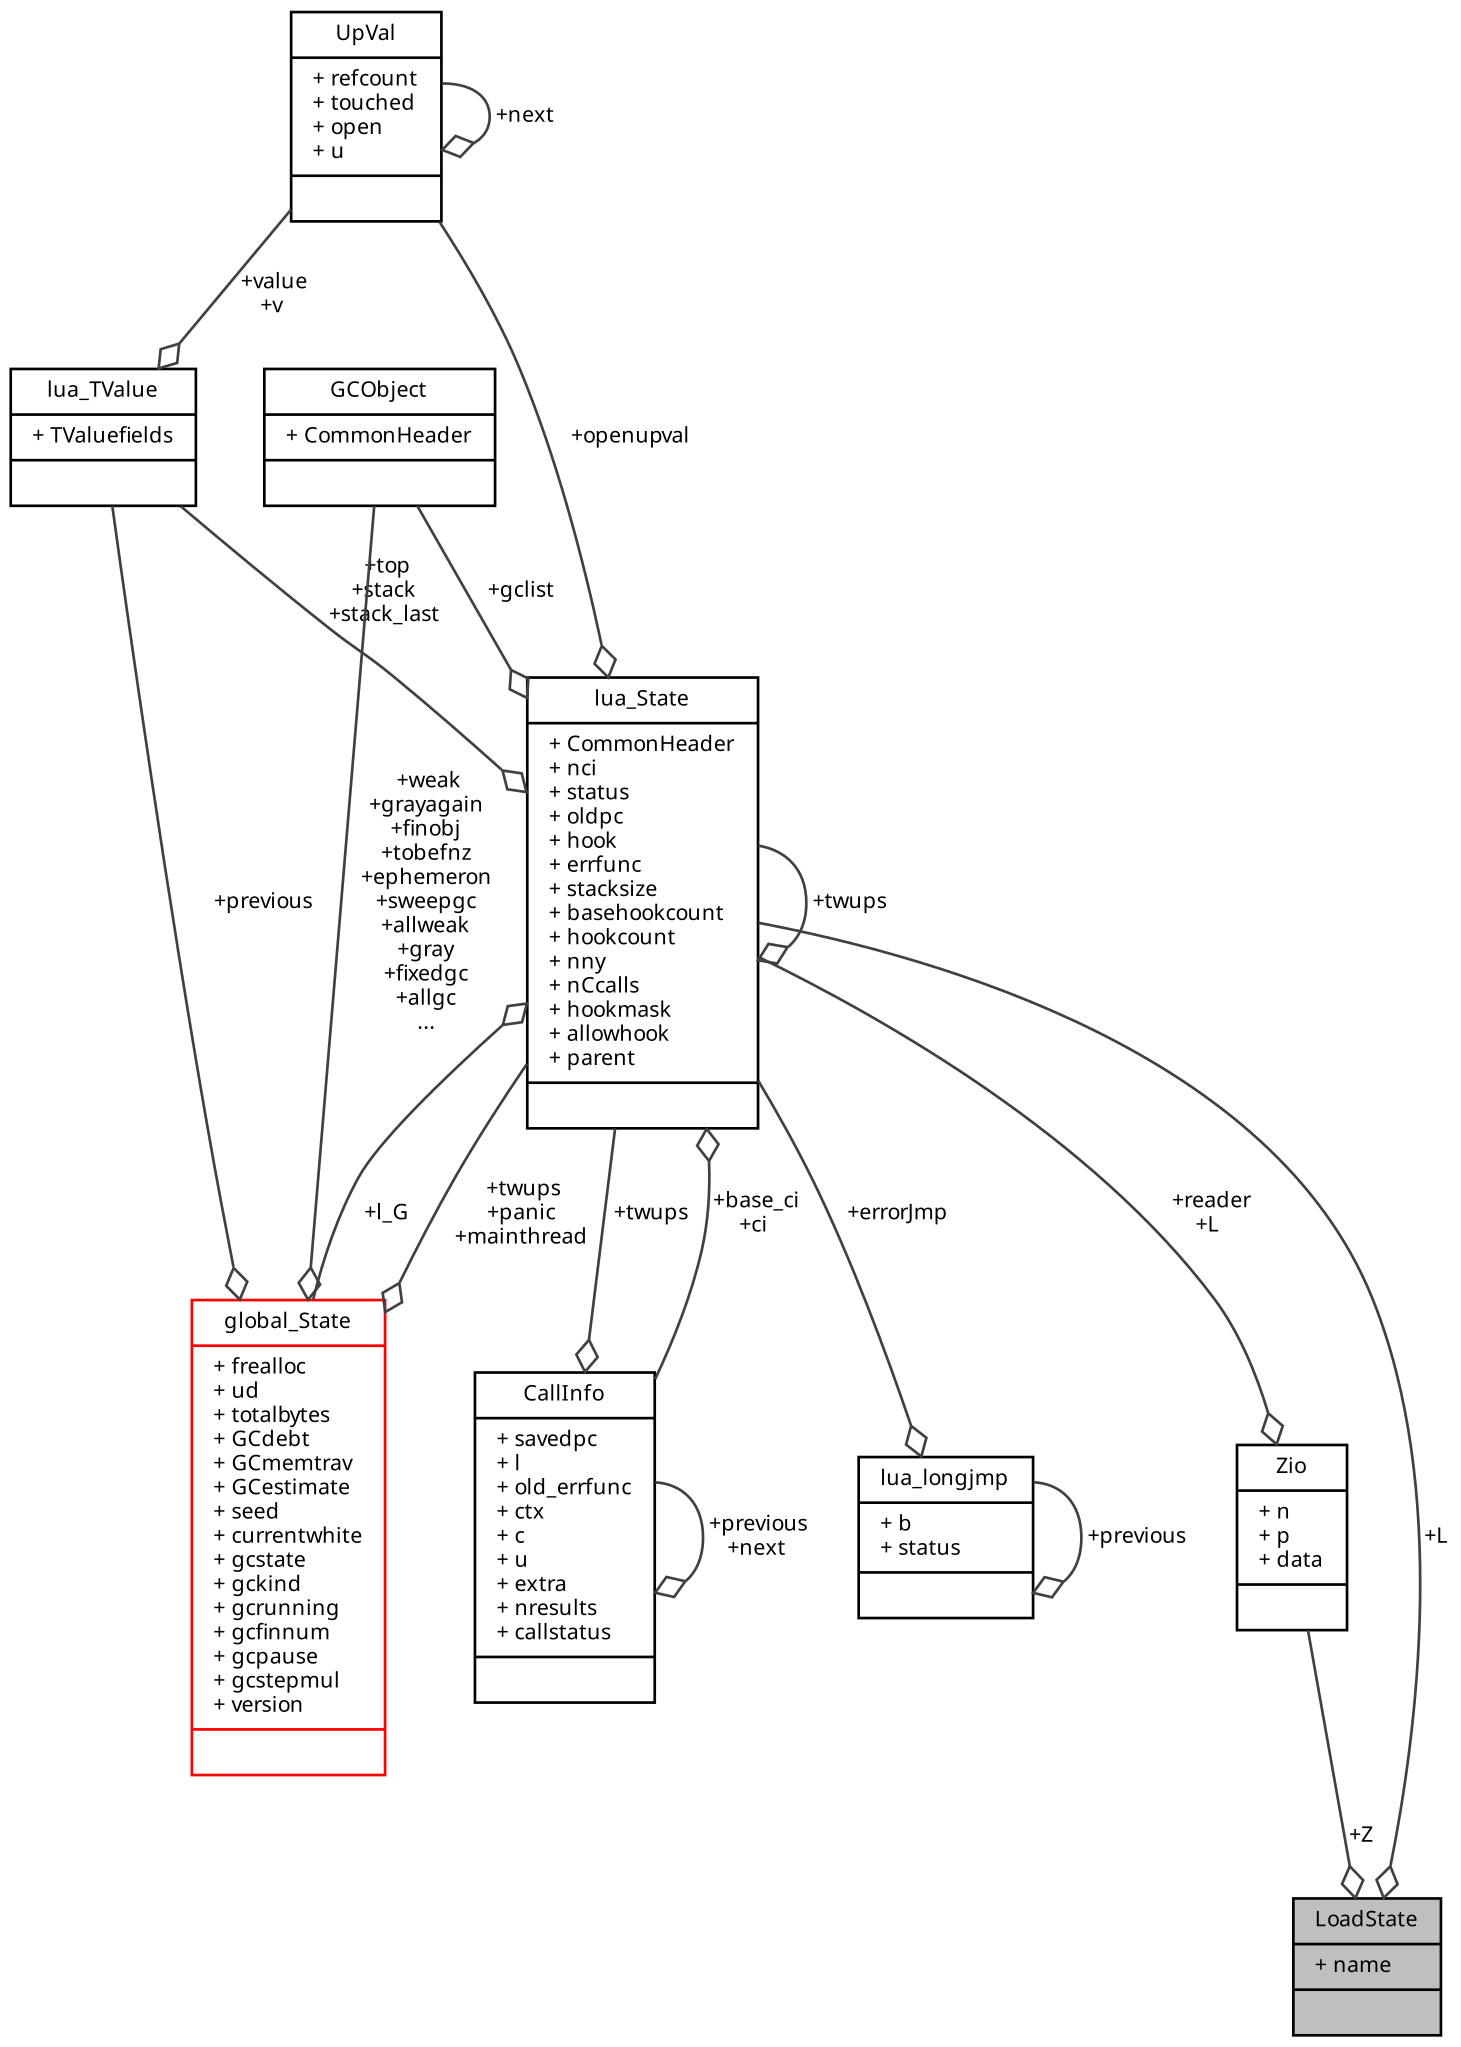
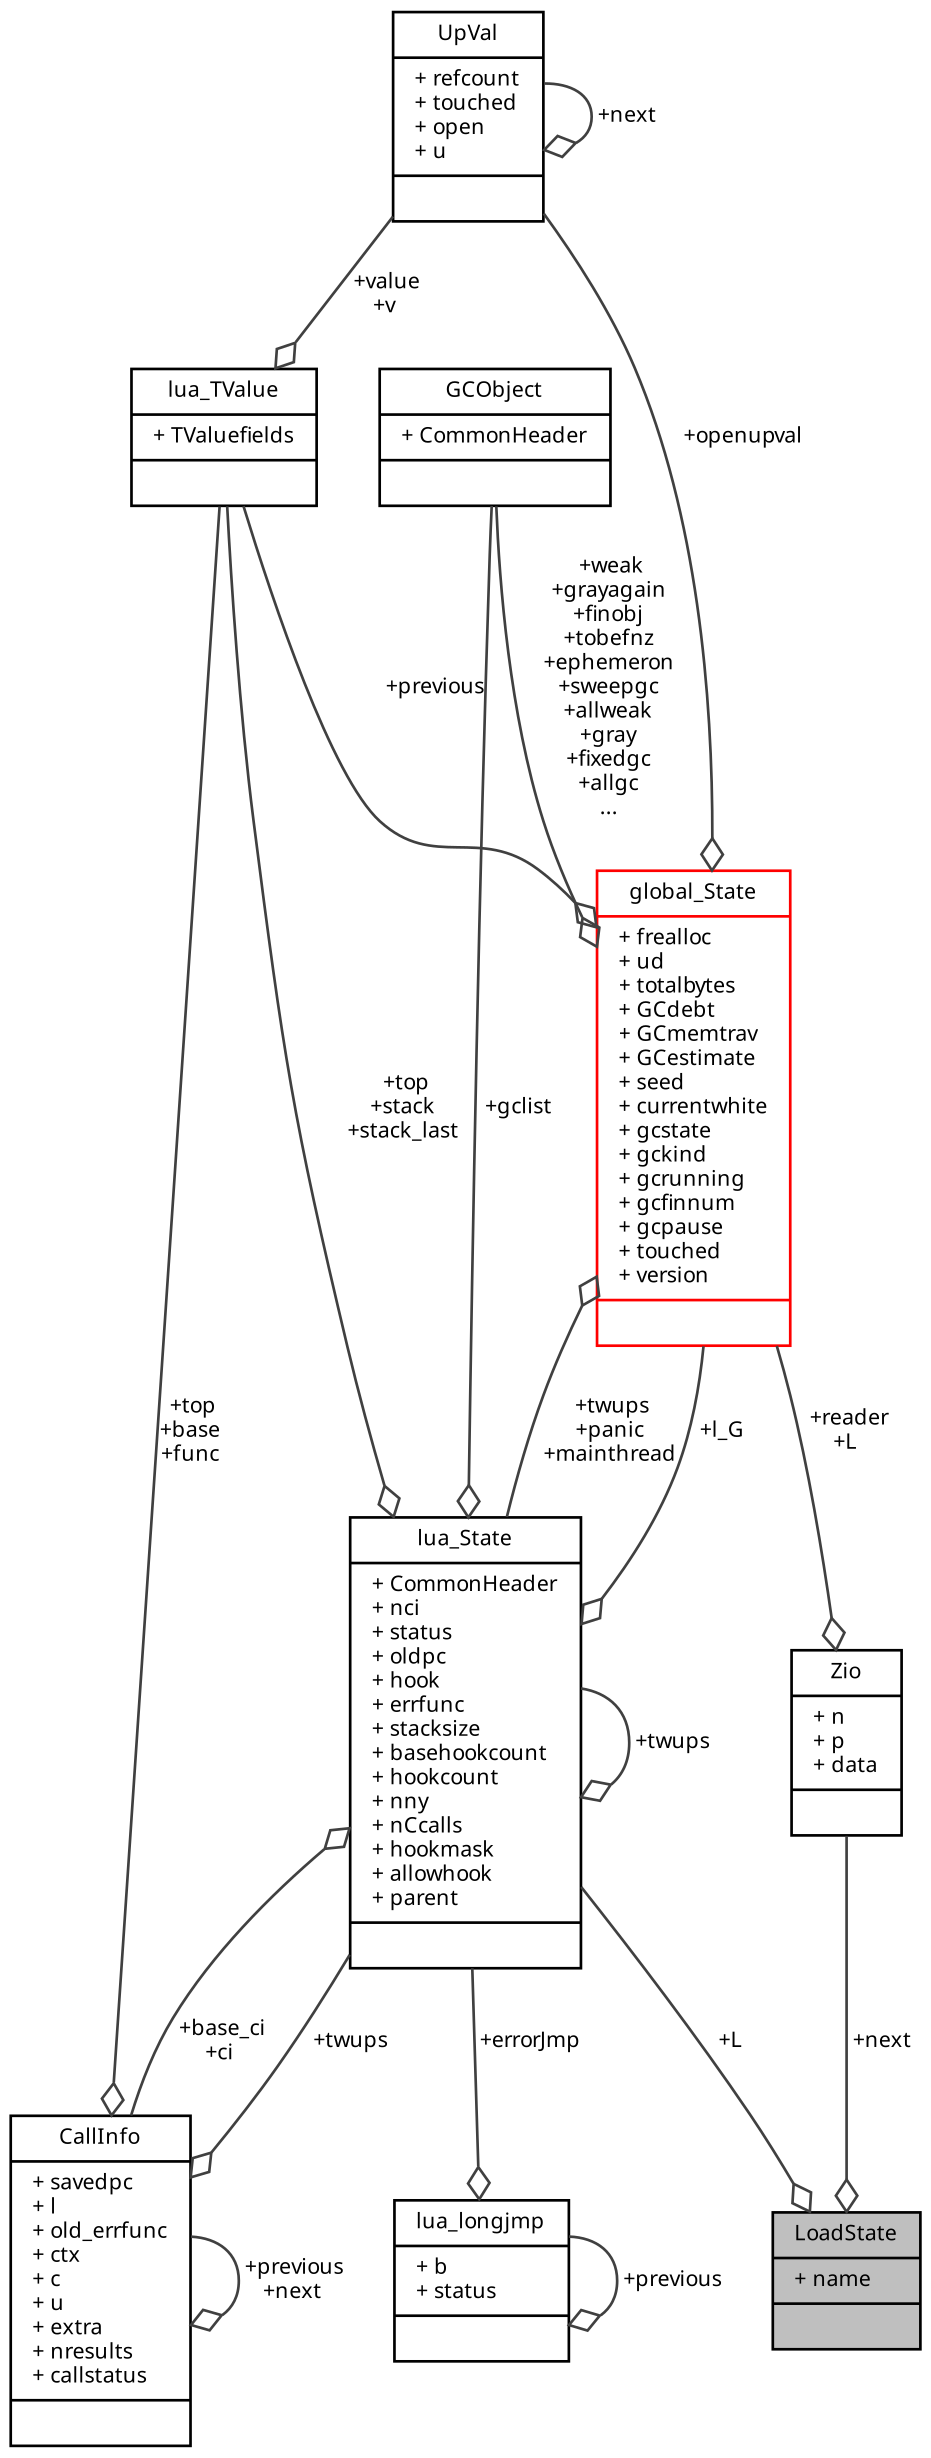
(541, 425) -> (679, 511)
(1056, 1141) -> (809, 1481)
none -> (167, 1294)
(278, 1681) -> (671, 1252)
(1359, 1837) -> (880, 2042)
